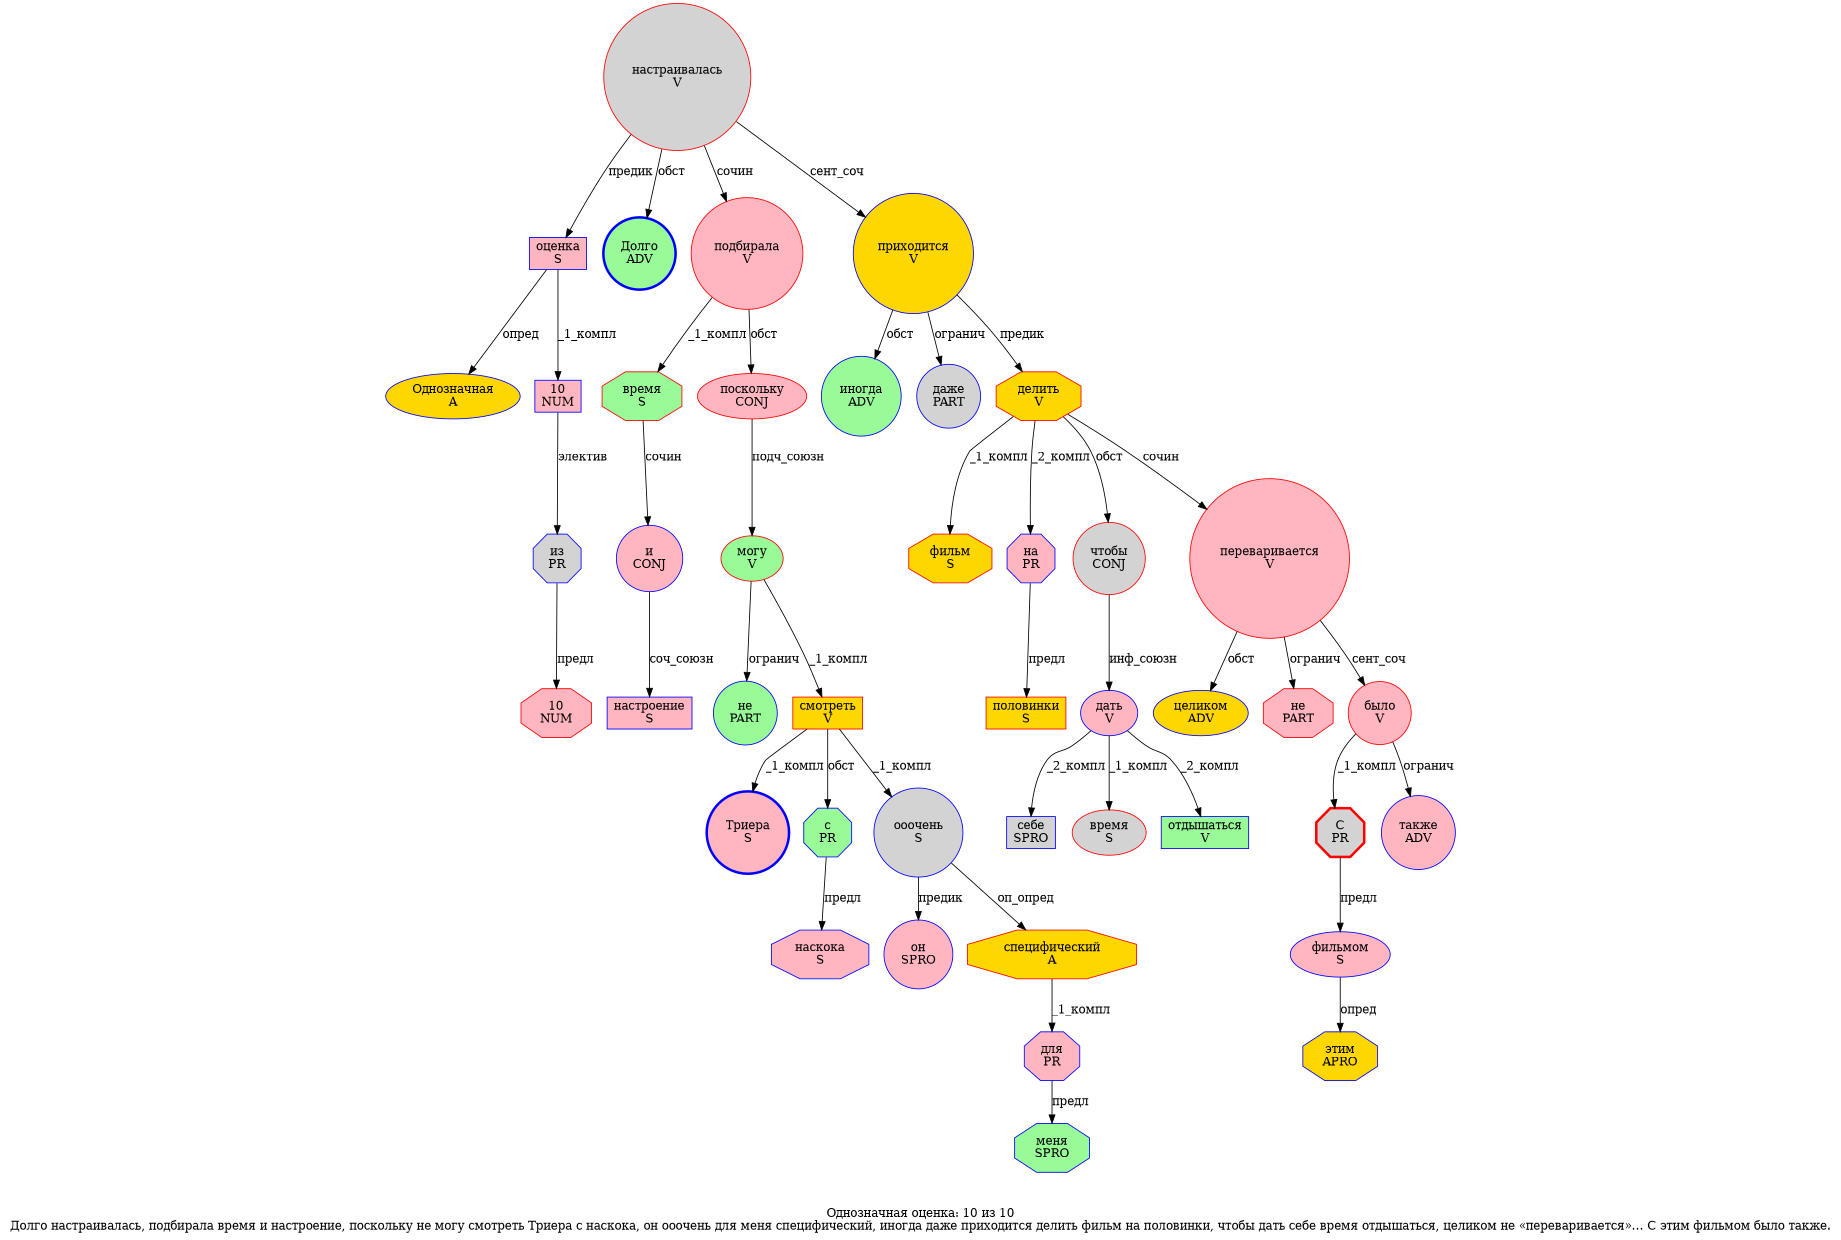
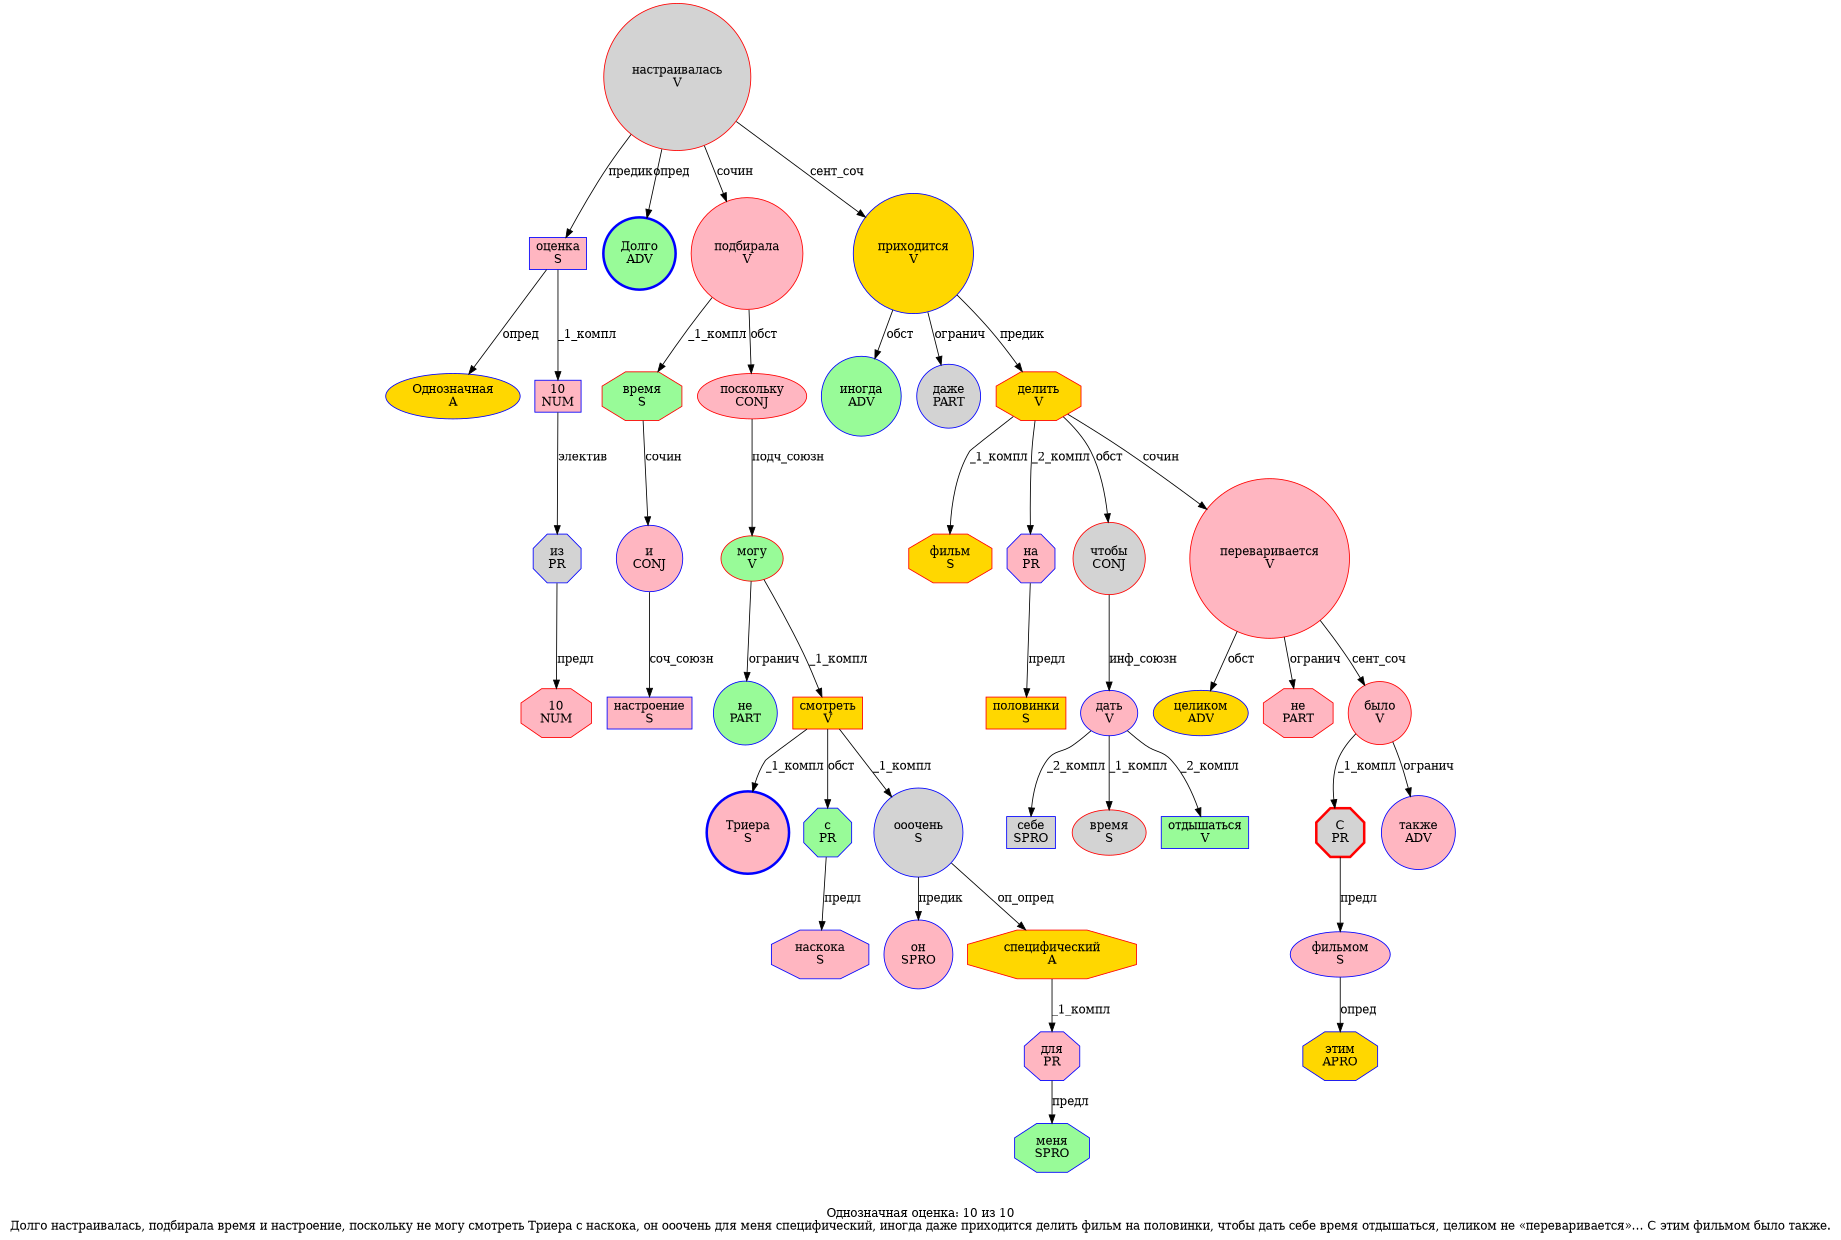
(671, 172) -> (671, 172)
